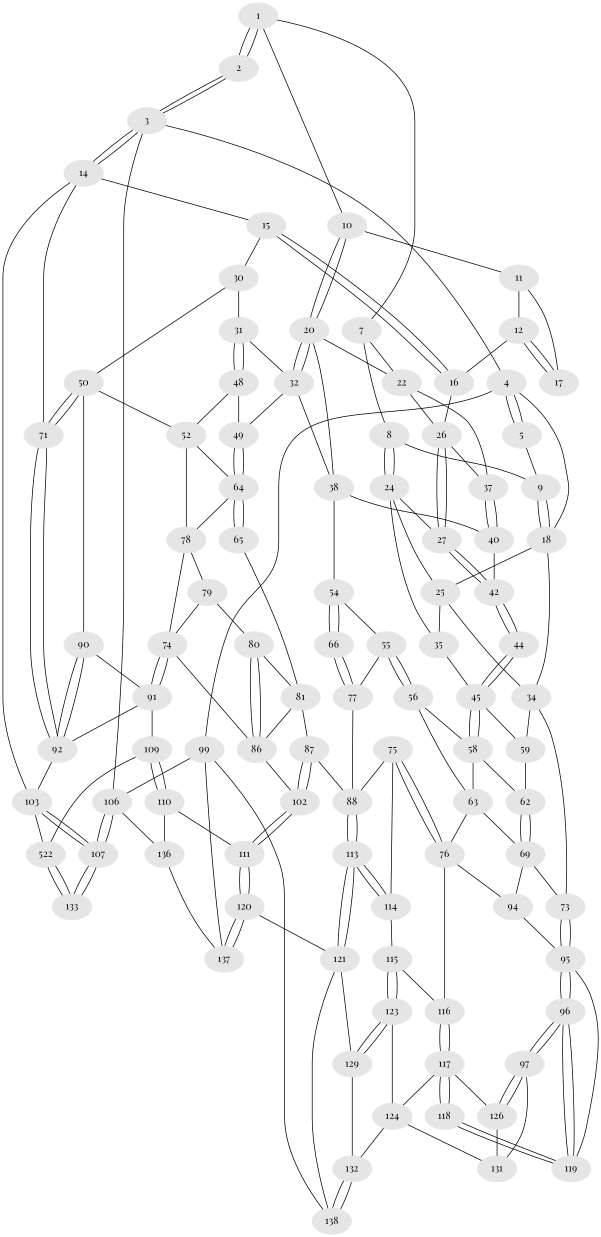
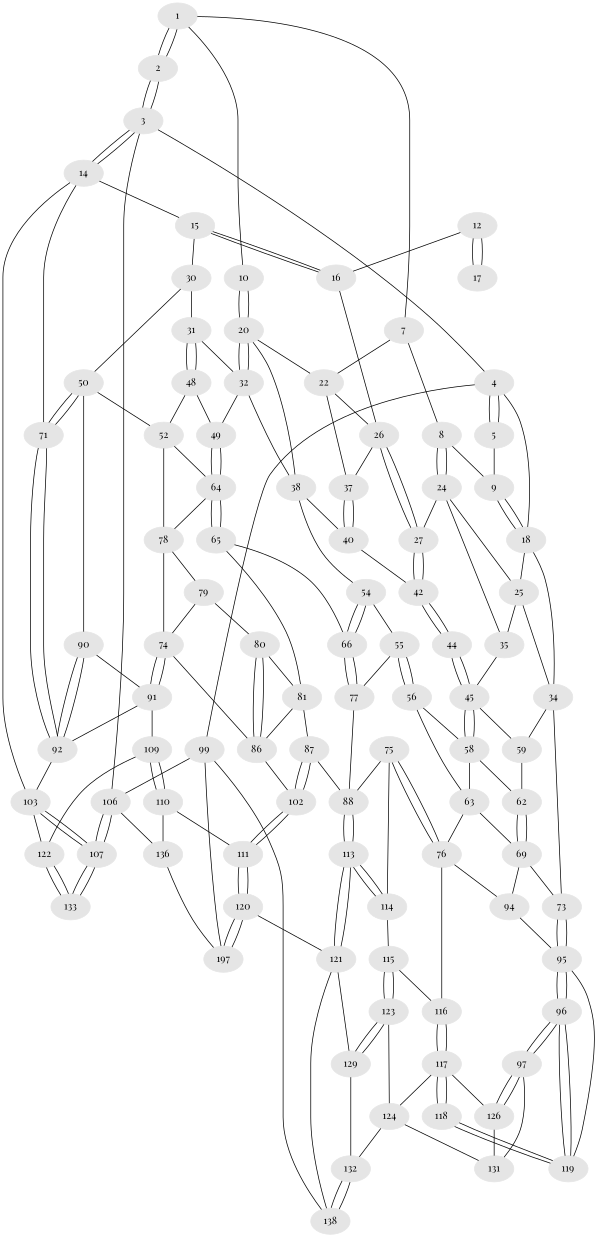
(519, 278) -> none
none -> (301, 573)
(46, 854) -> (44, 854)
(224, 959) -> (223, 959)
